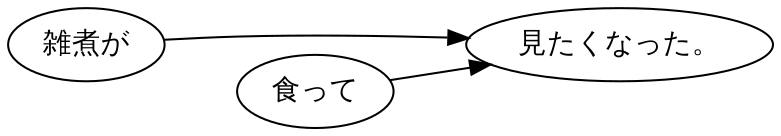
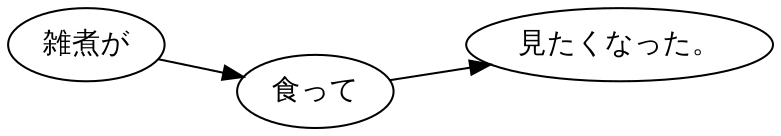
(306, 36) -> (191, 66)
